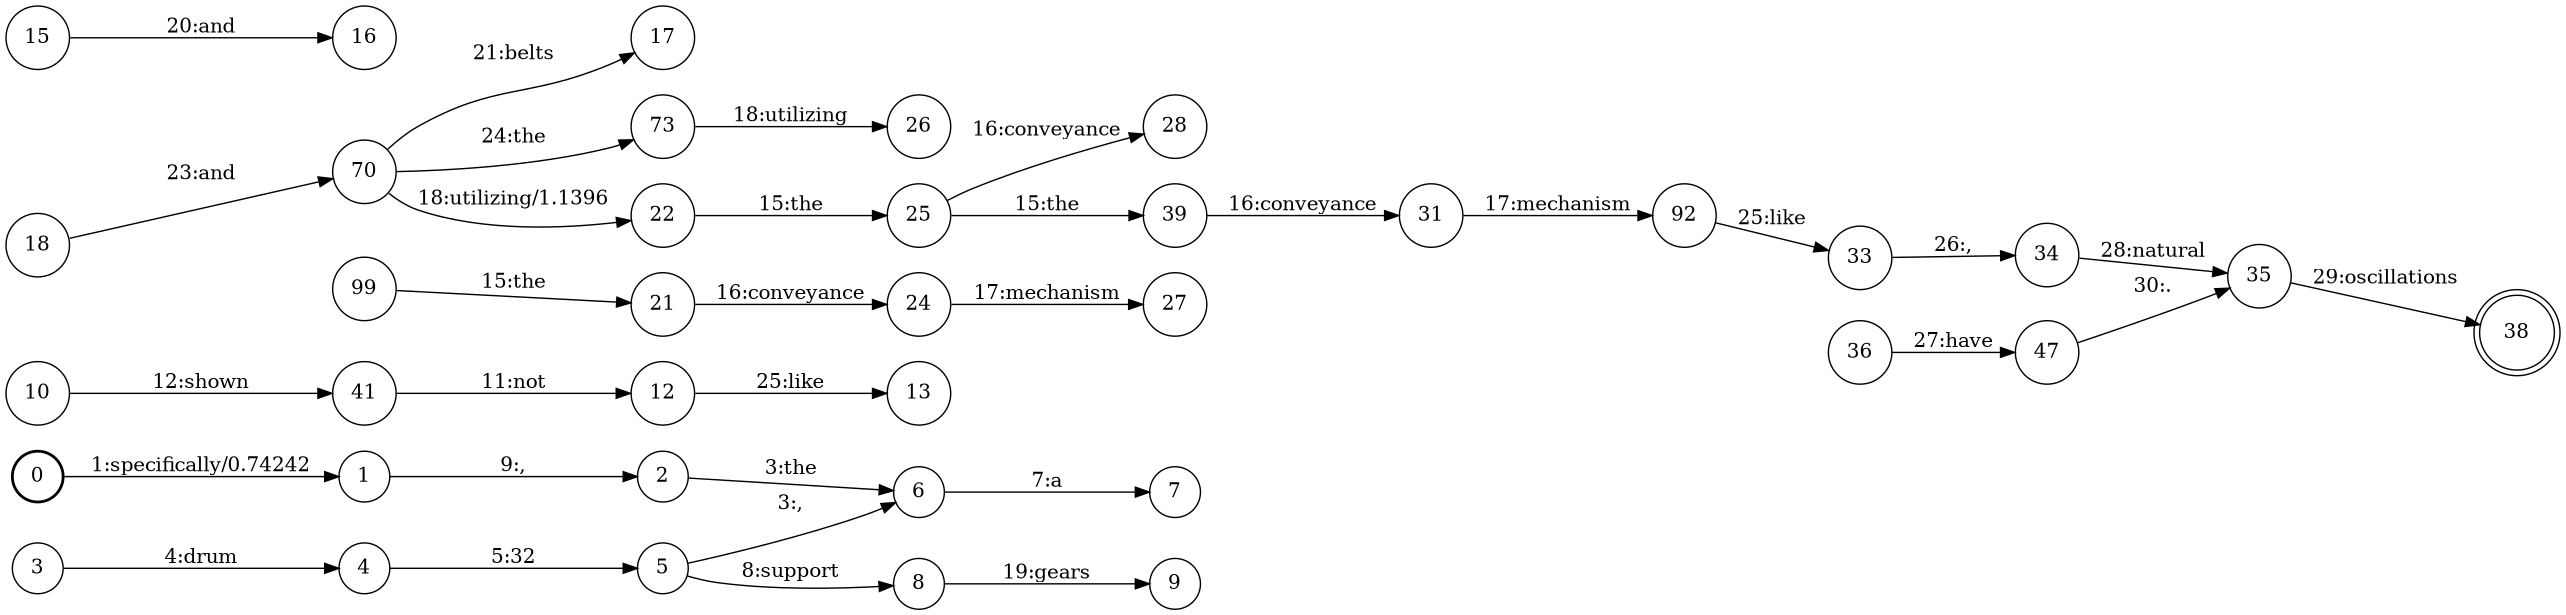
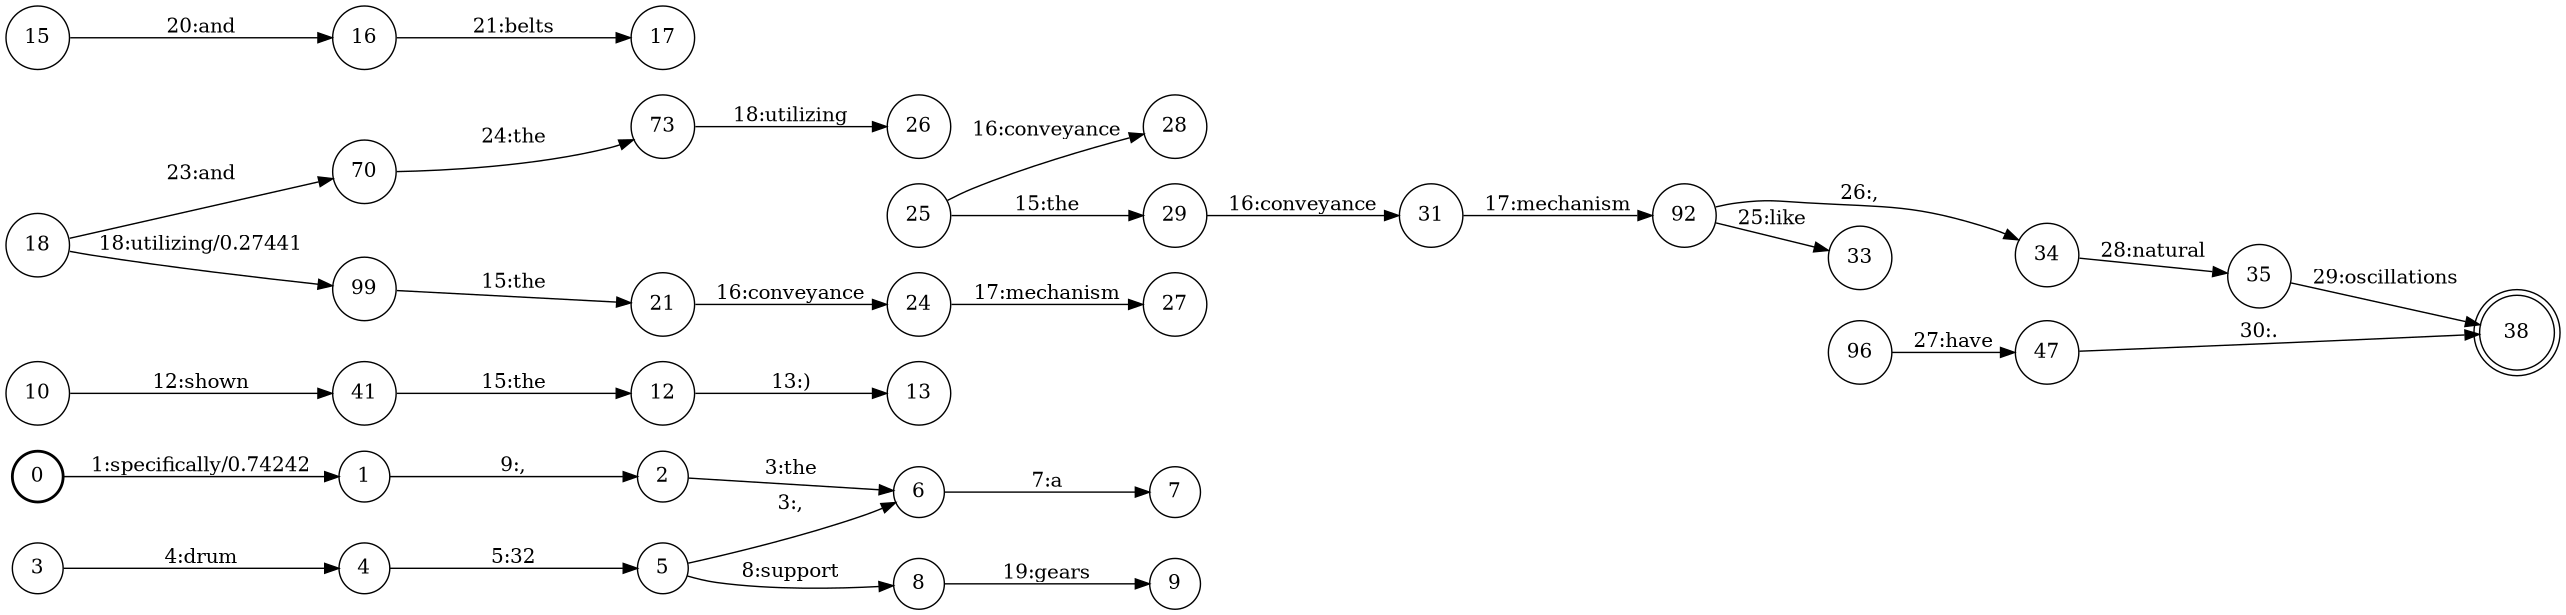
(500, 95) -> (506, 38)
(663, 216) -> none
(1175, 216) -> (1175, 216)
(1946, 257) -> (1862, 206)
none -> (194, 270)
(2147, 319) -> (2272, 343)
(1860, 352) -> (1860, 352)
(514, 383) -> (514, 383)
(791, 383) -> (791, 383)
